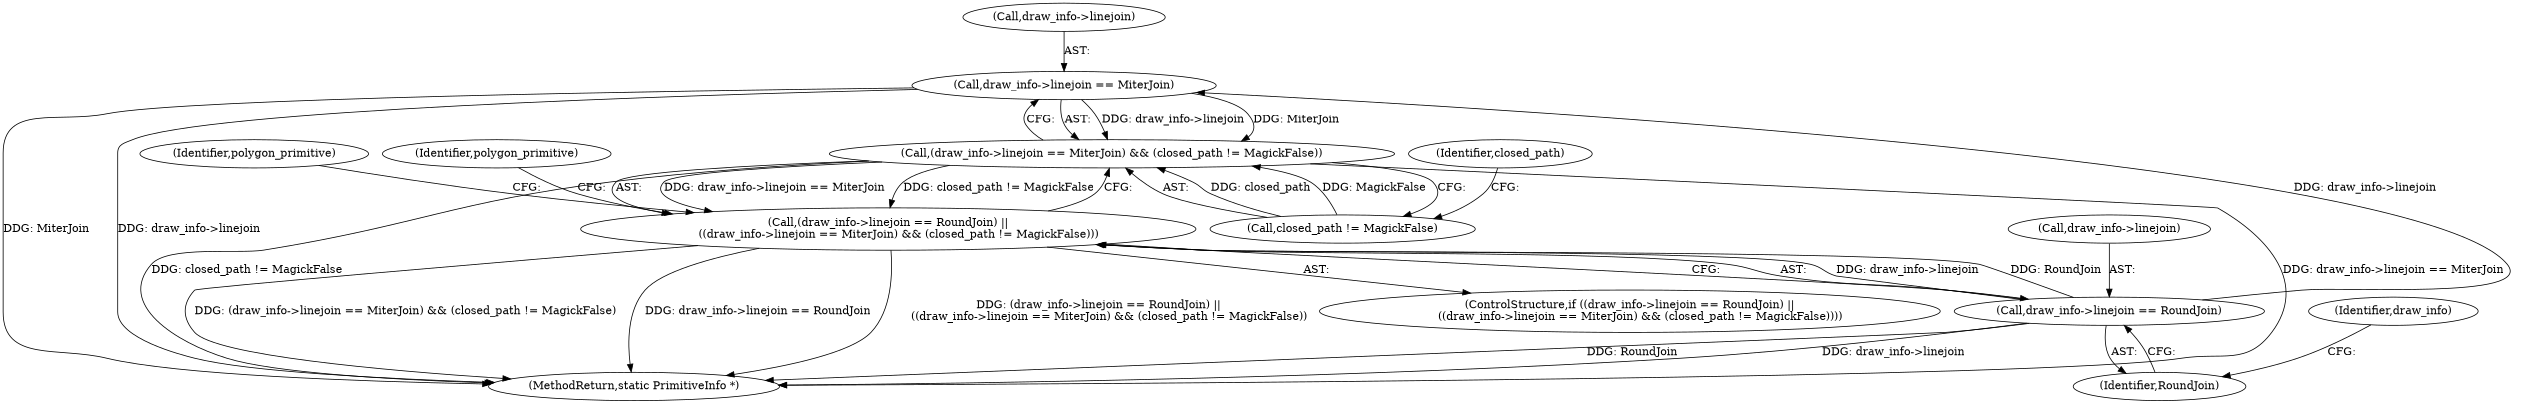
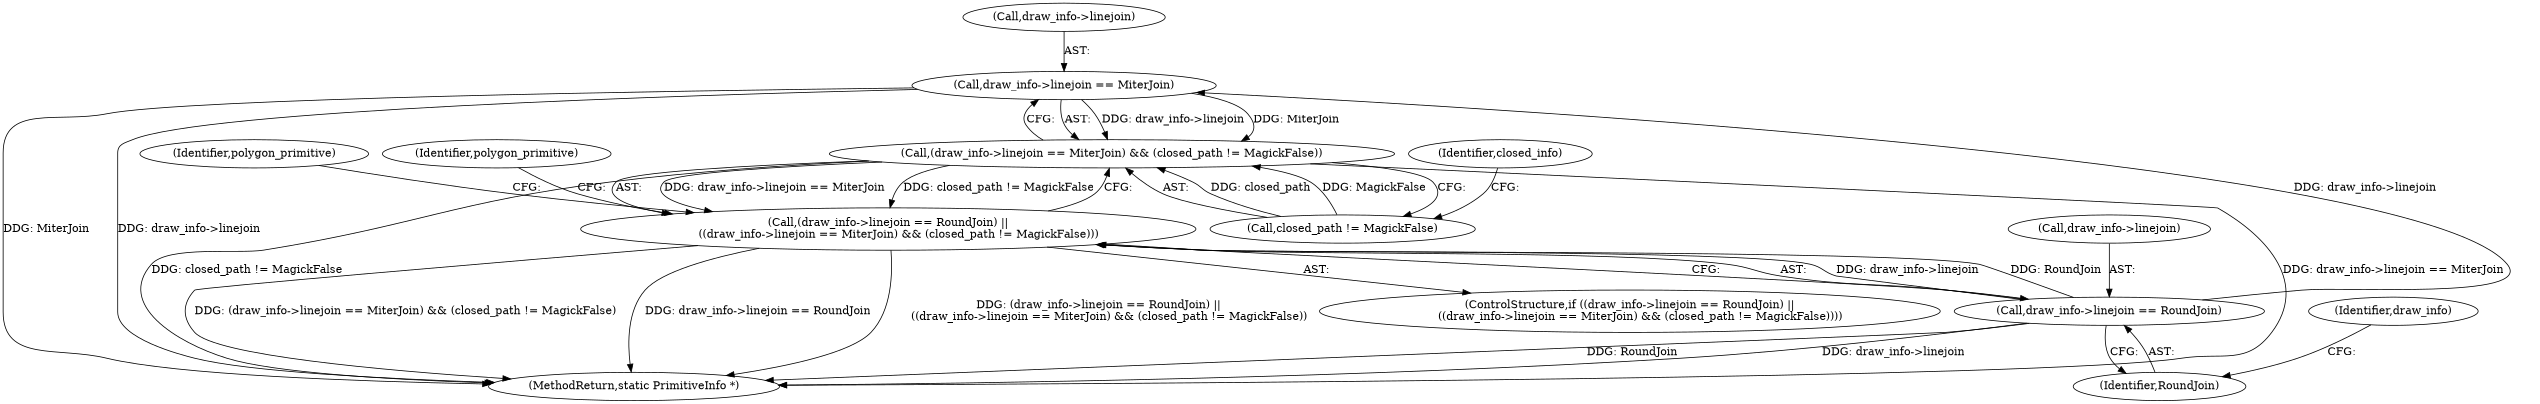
(1500, 154) -> (1500, 154)
(2126, 352) -> (2126, 352)
(2163, 352) -> (2163, 352)
